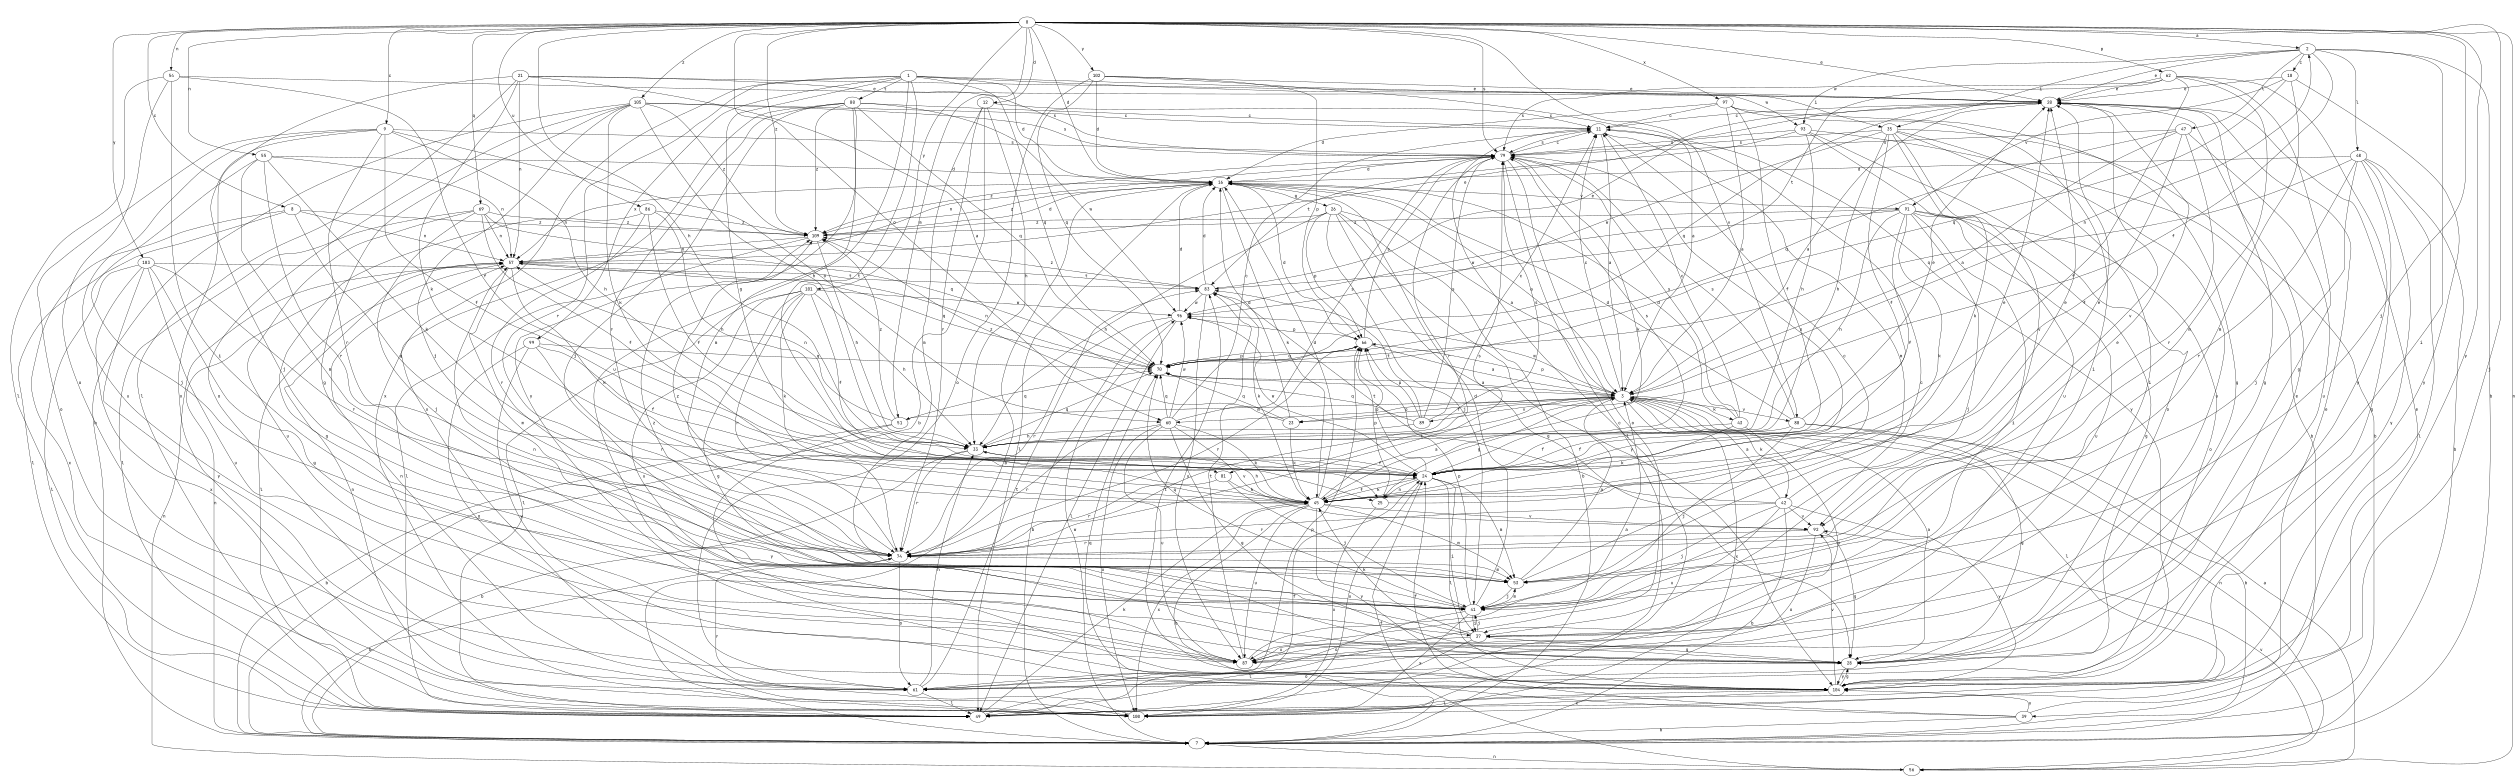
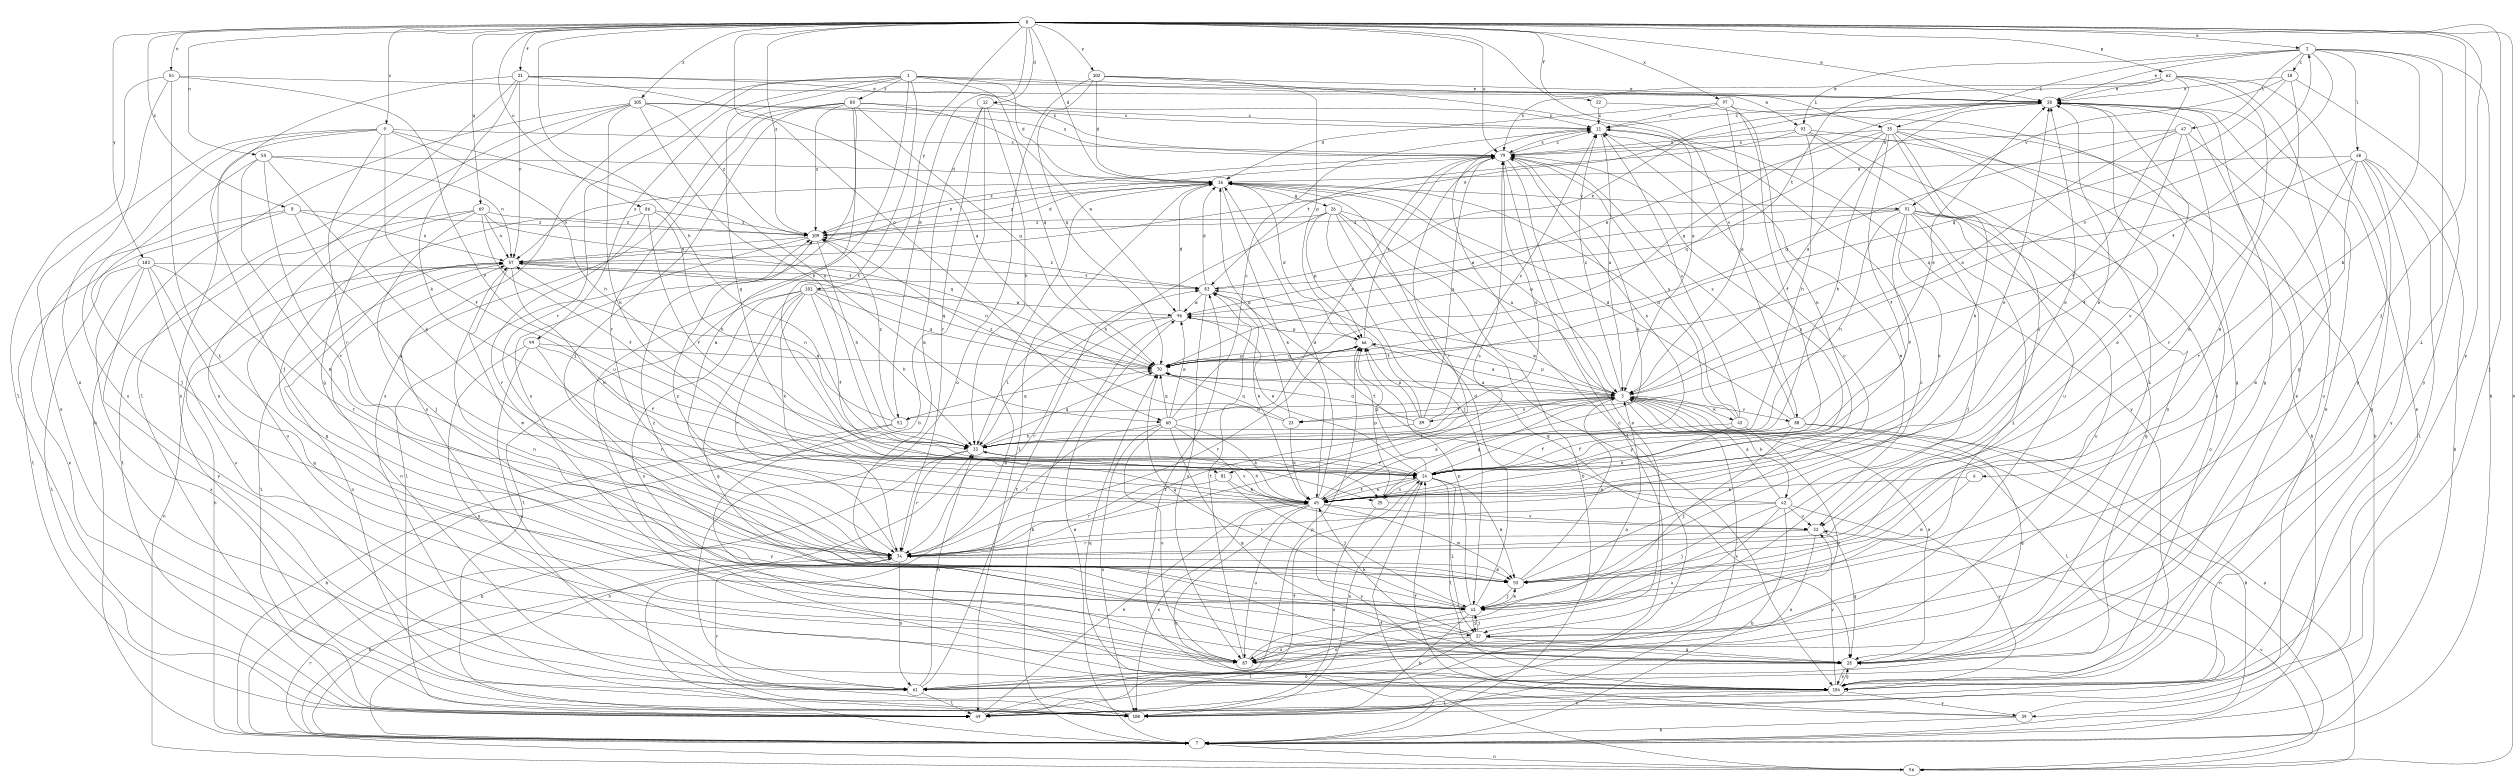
none -> (758, 25)
none -> (1599, 103)
(1363, 168) -> none
none -> (1520, 283)
none -> (979, 343)
(2256, 383) -> (2256, 383)
(1397, 409) -> none
(2056, 433) -> none
none -> (1974, 476)
(1072, 511) -> (1049, 340)
(1816, 530) -> (1816, 530)
(747, 543) -> none
(1420, 663) -> (1420, 663)
(1948, 694) -> (1929, 703)
none -> (399, 734)
none -> (759, 753)
